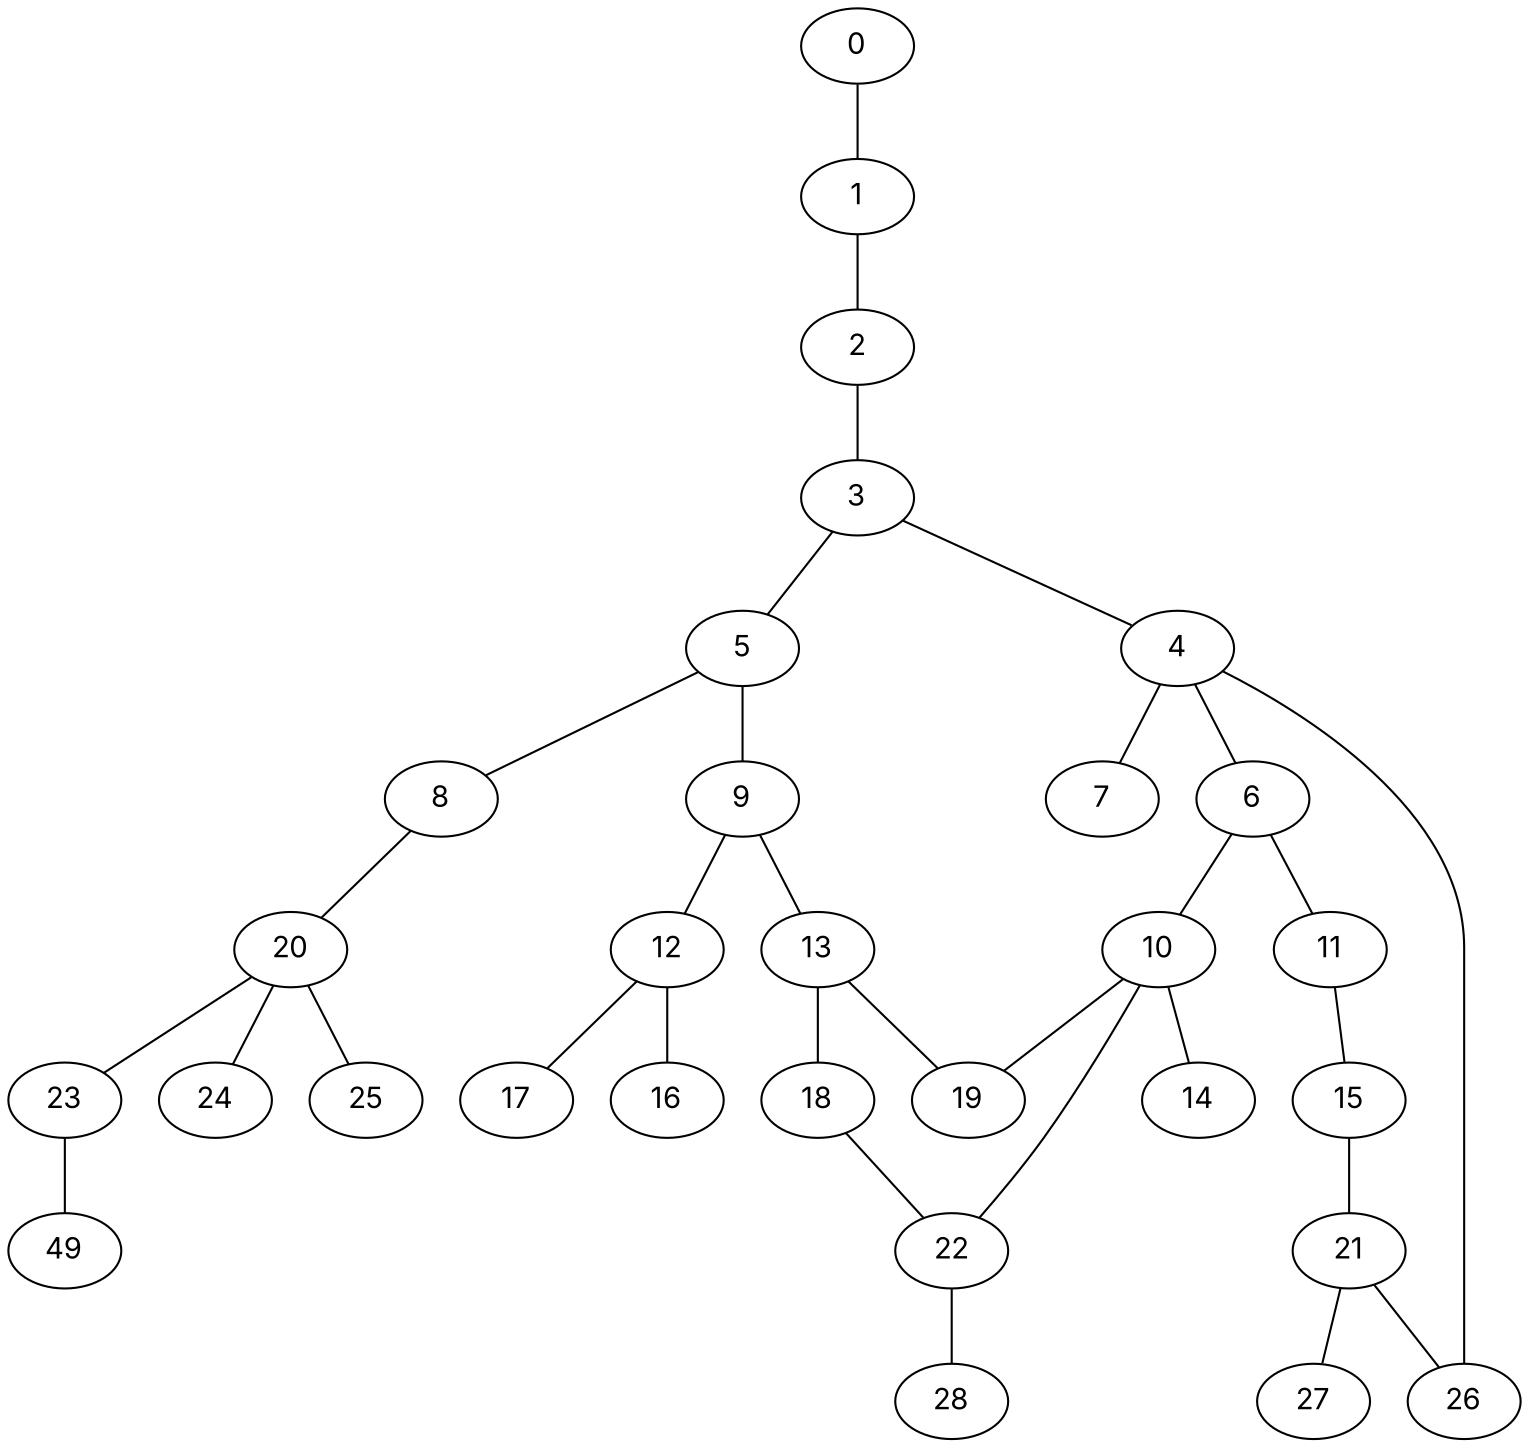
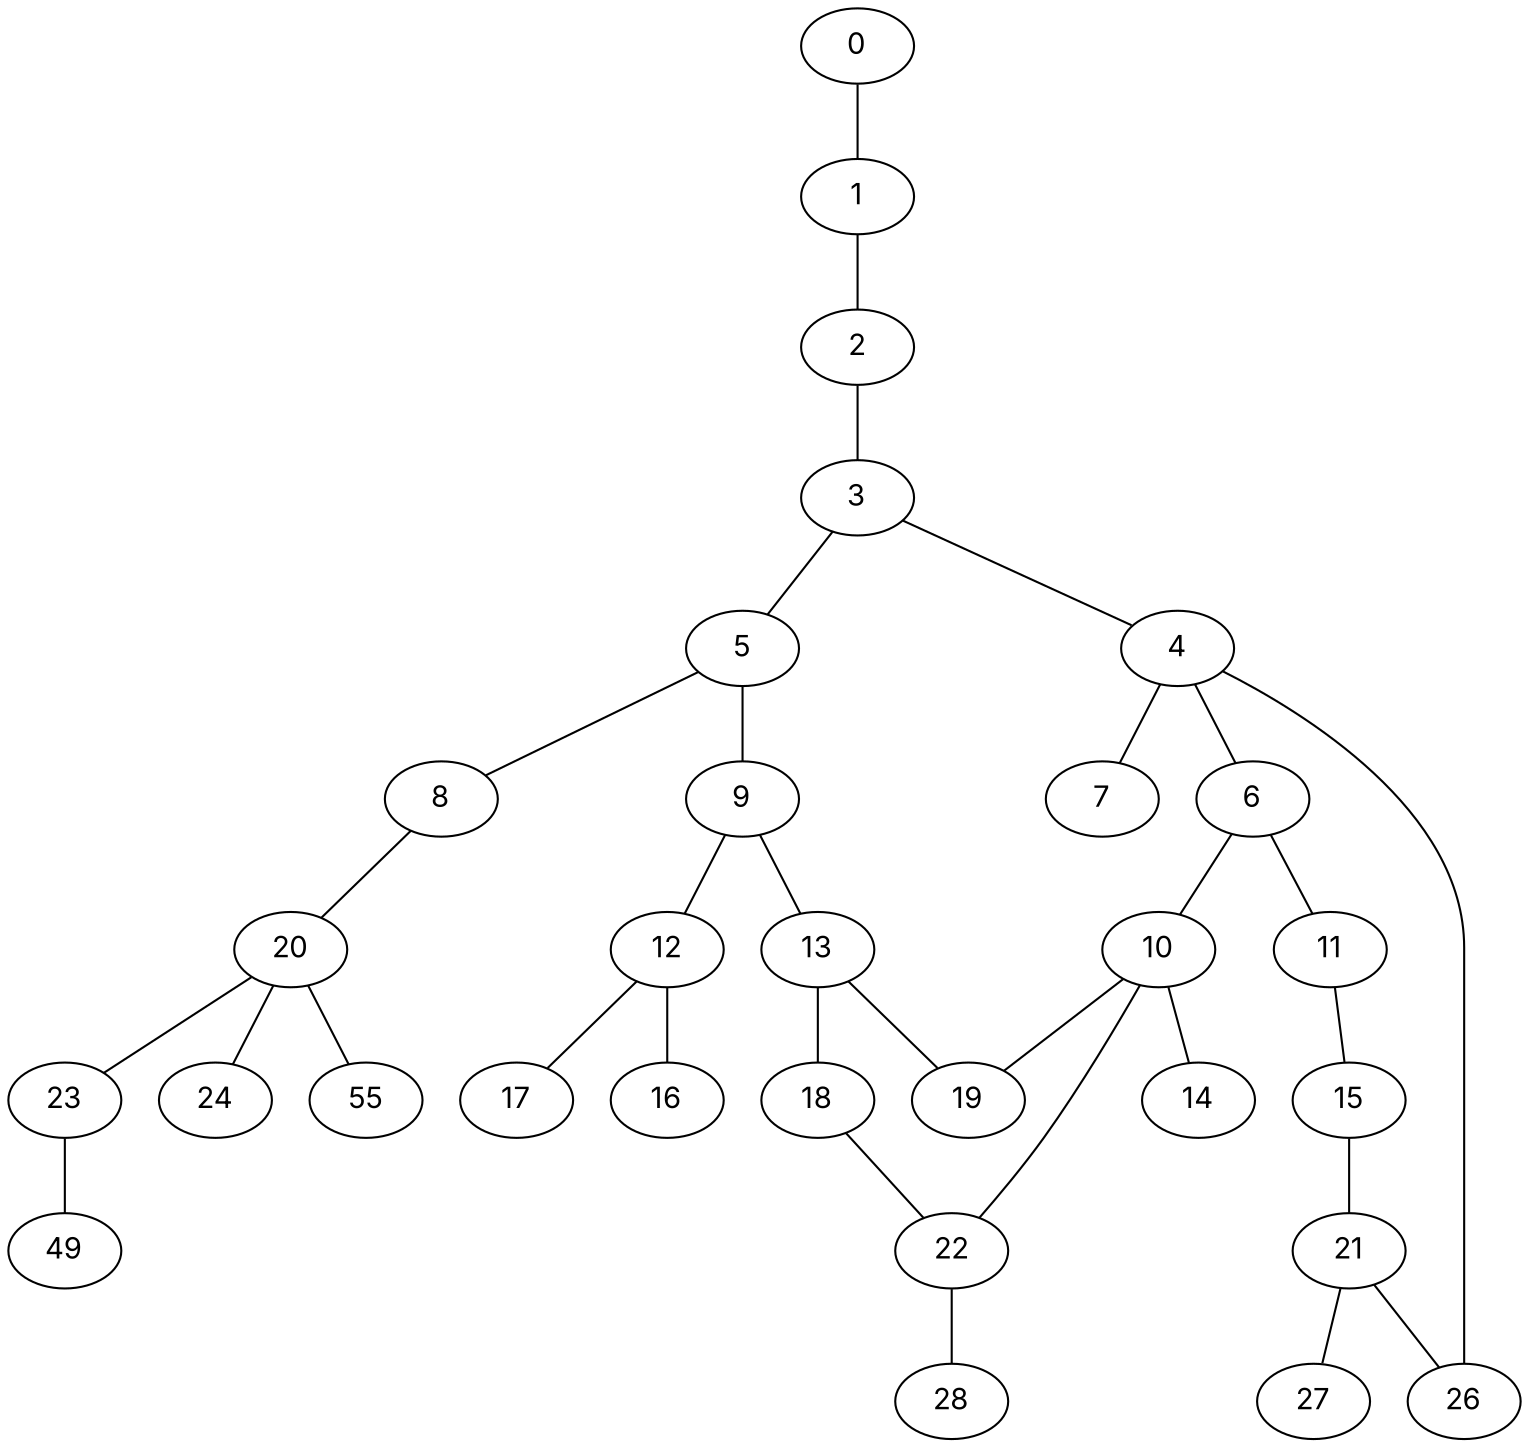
(366, 1100) -> (366, 1100)
